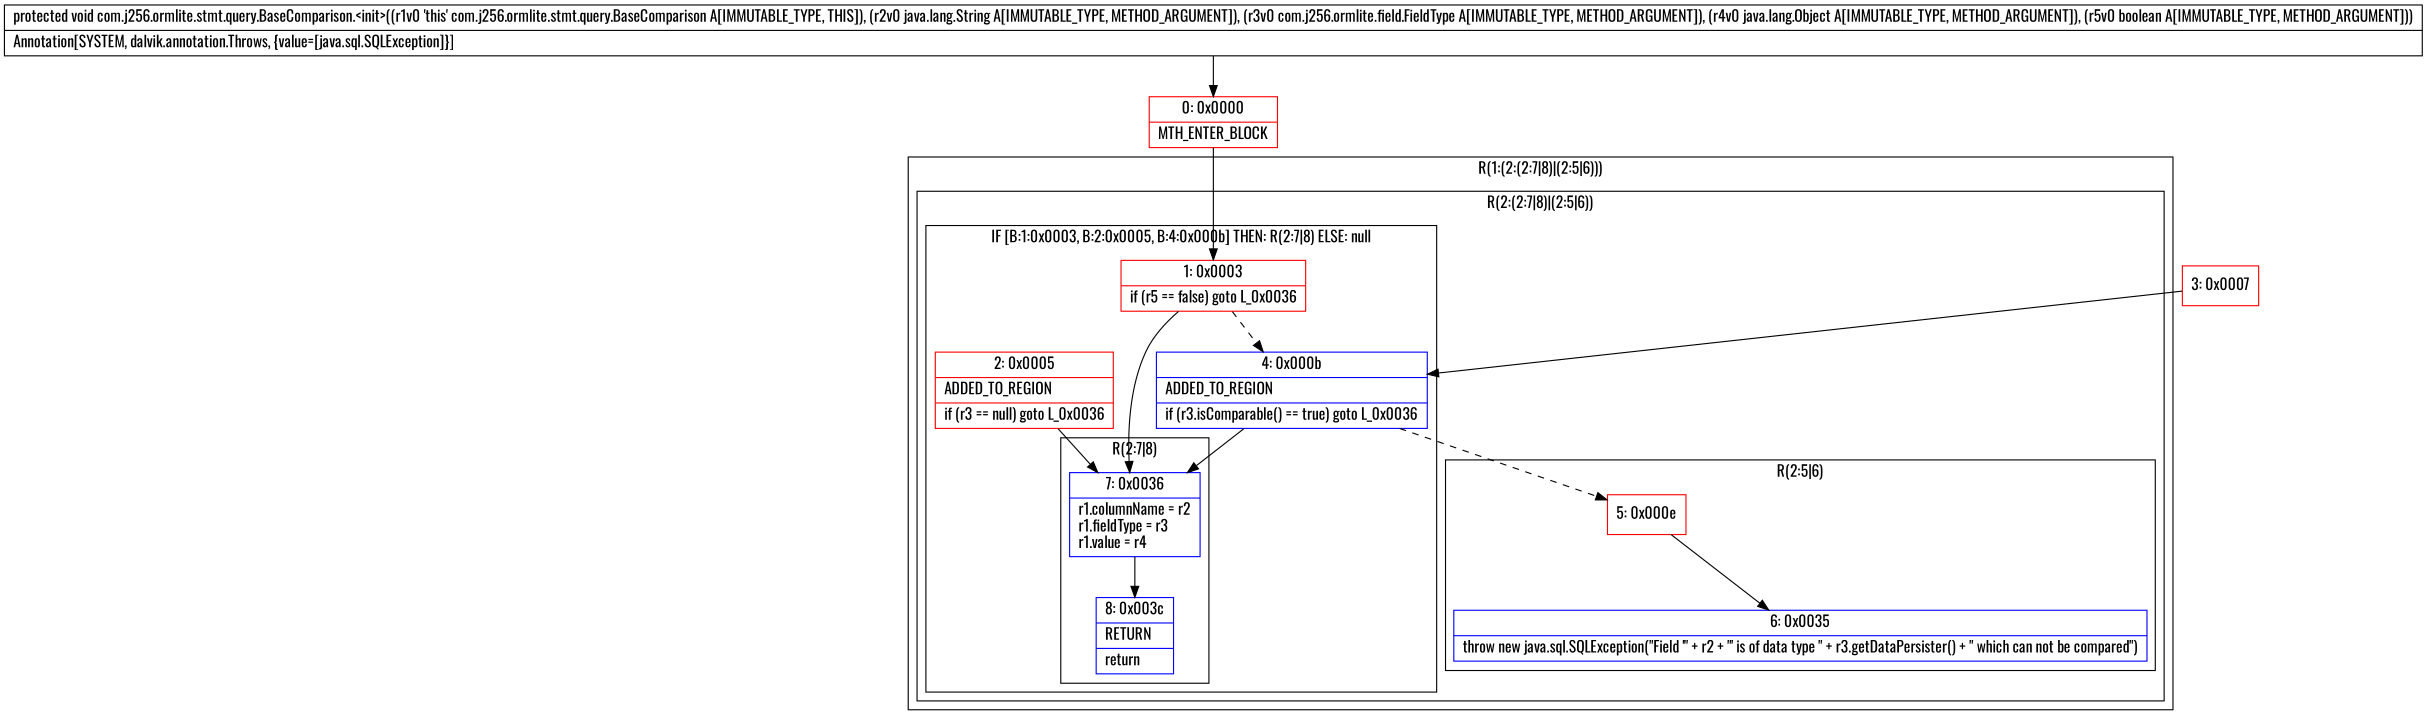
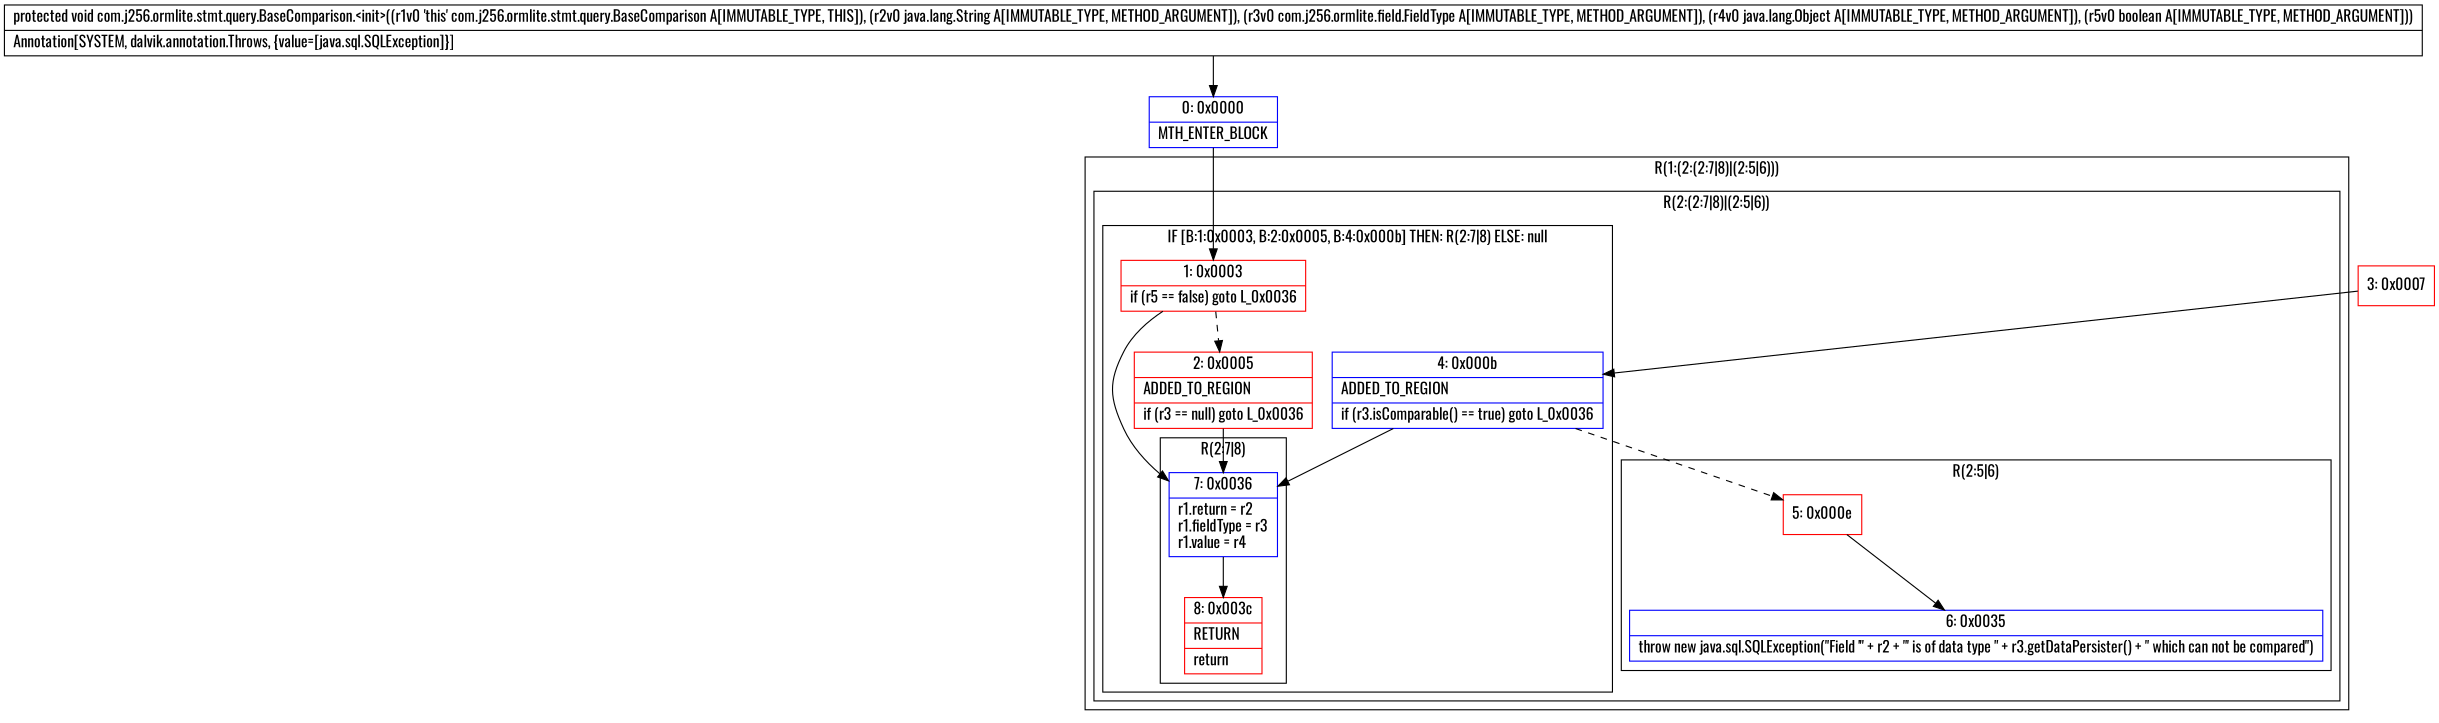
(1213, 122) -> (1213, 122)
(1244, 327) -> (1217, 326)
(1135, 510) -> (1216, 510)
(1135, 636) -> (1223, 636)
